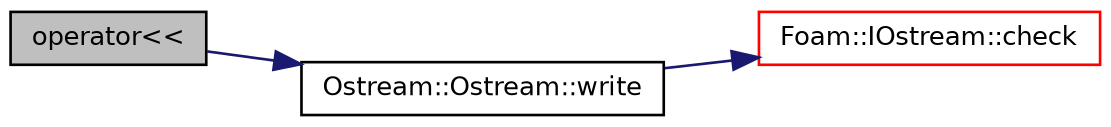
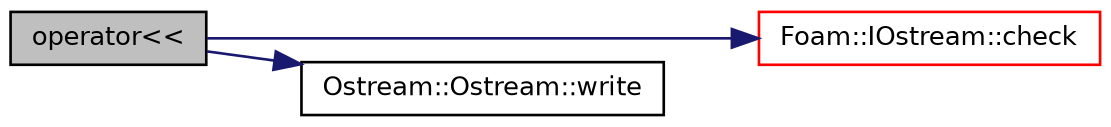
(698, 64) -> (469, 38)
